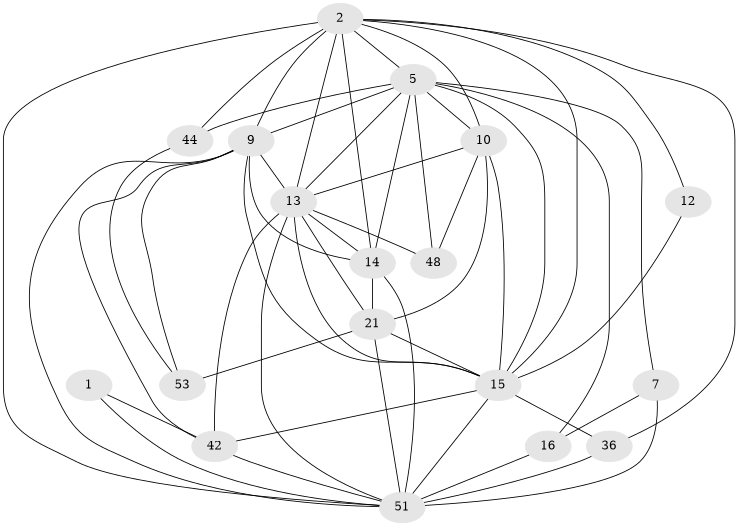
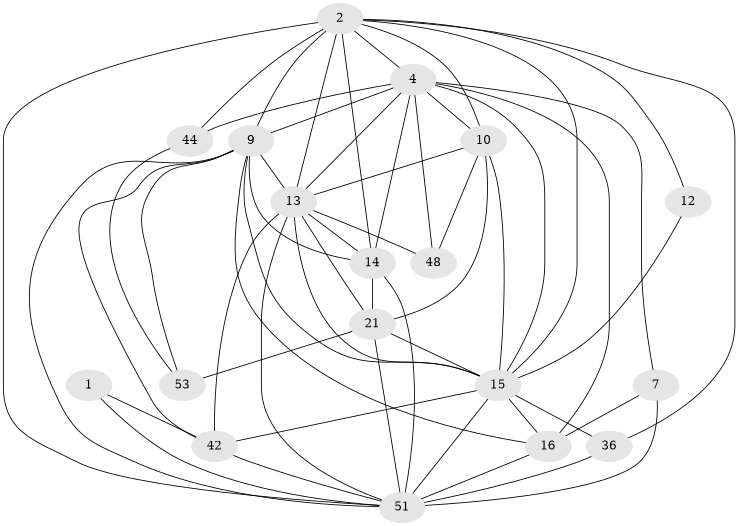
(413, 80) -> (413, 80)
none -> (307, 363)
none -> (523, 416)
